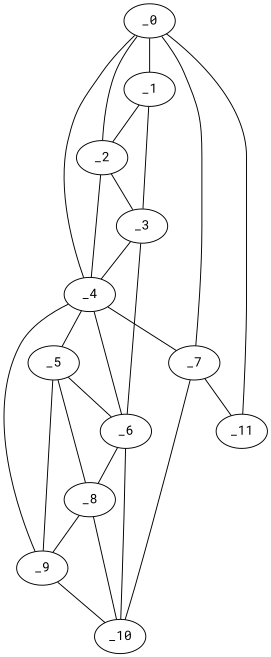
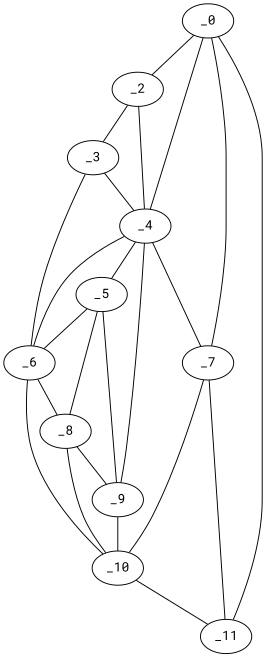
(150, 89) -> none
none -> (172, 602)
